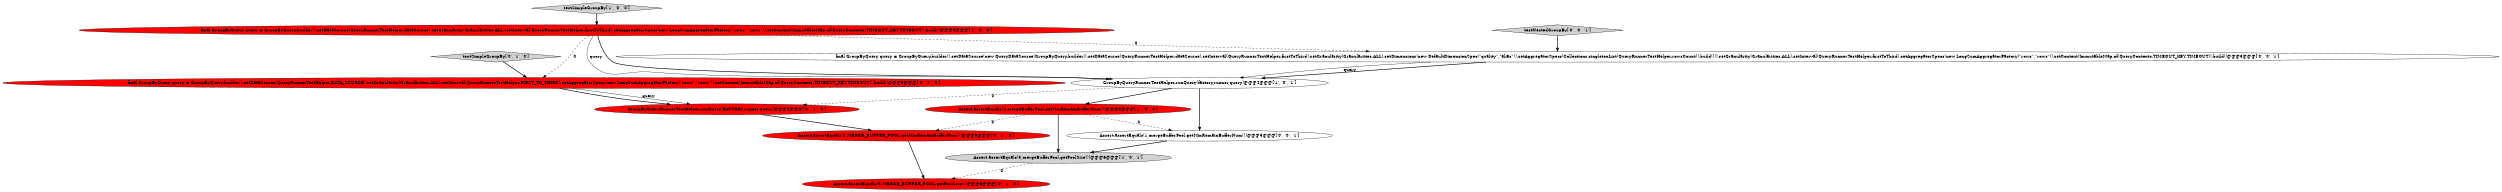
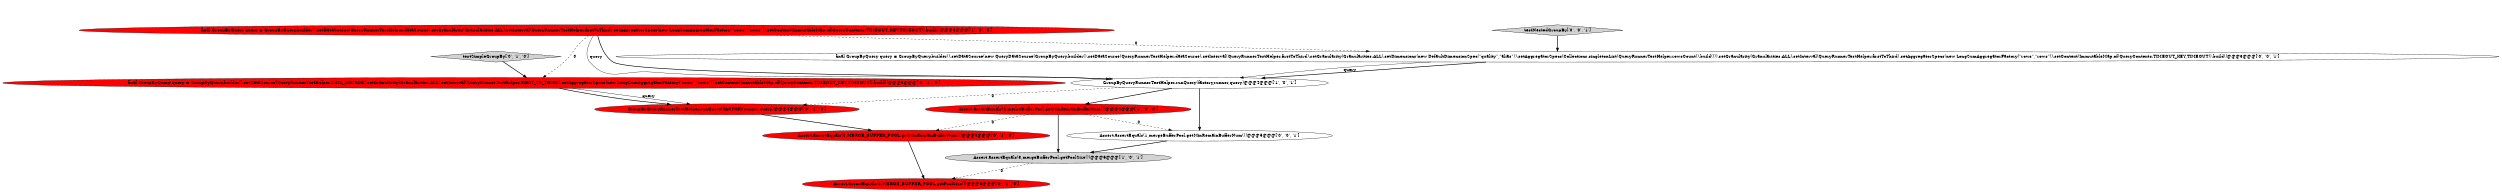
(597, 8) -> none
